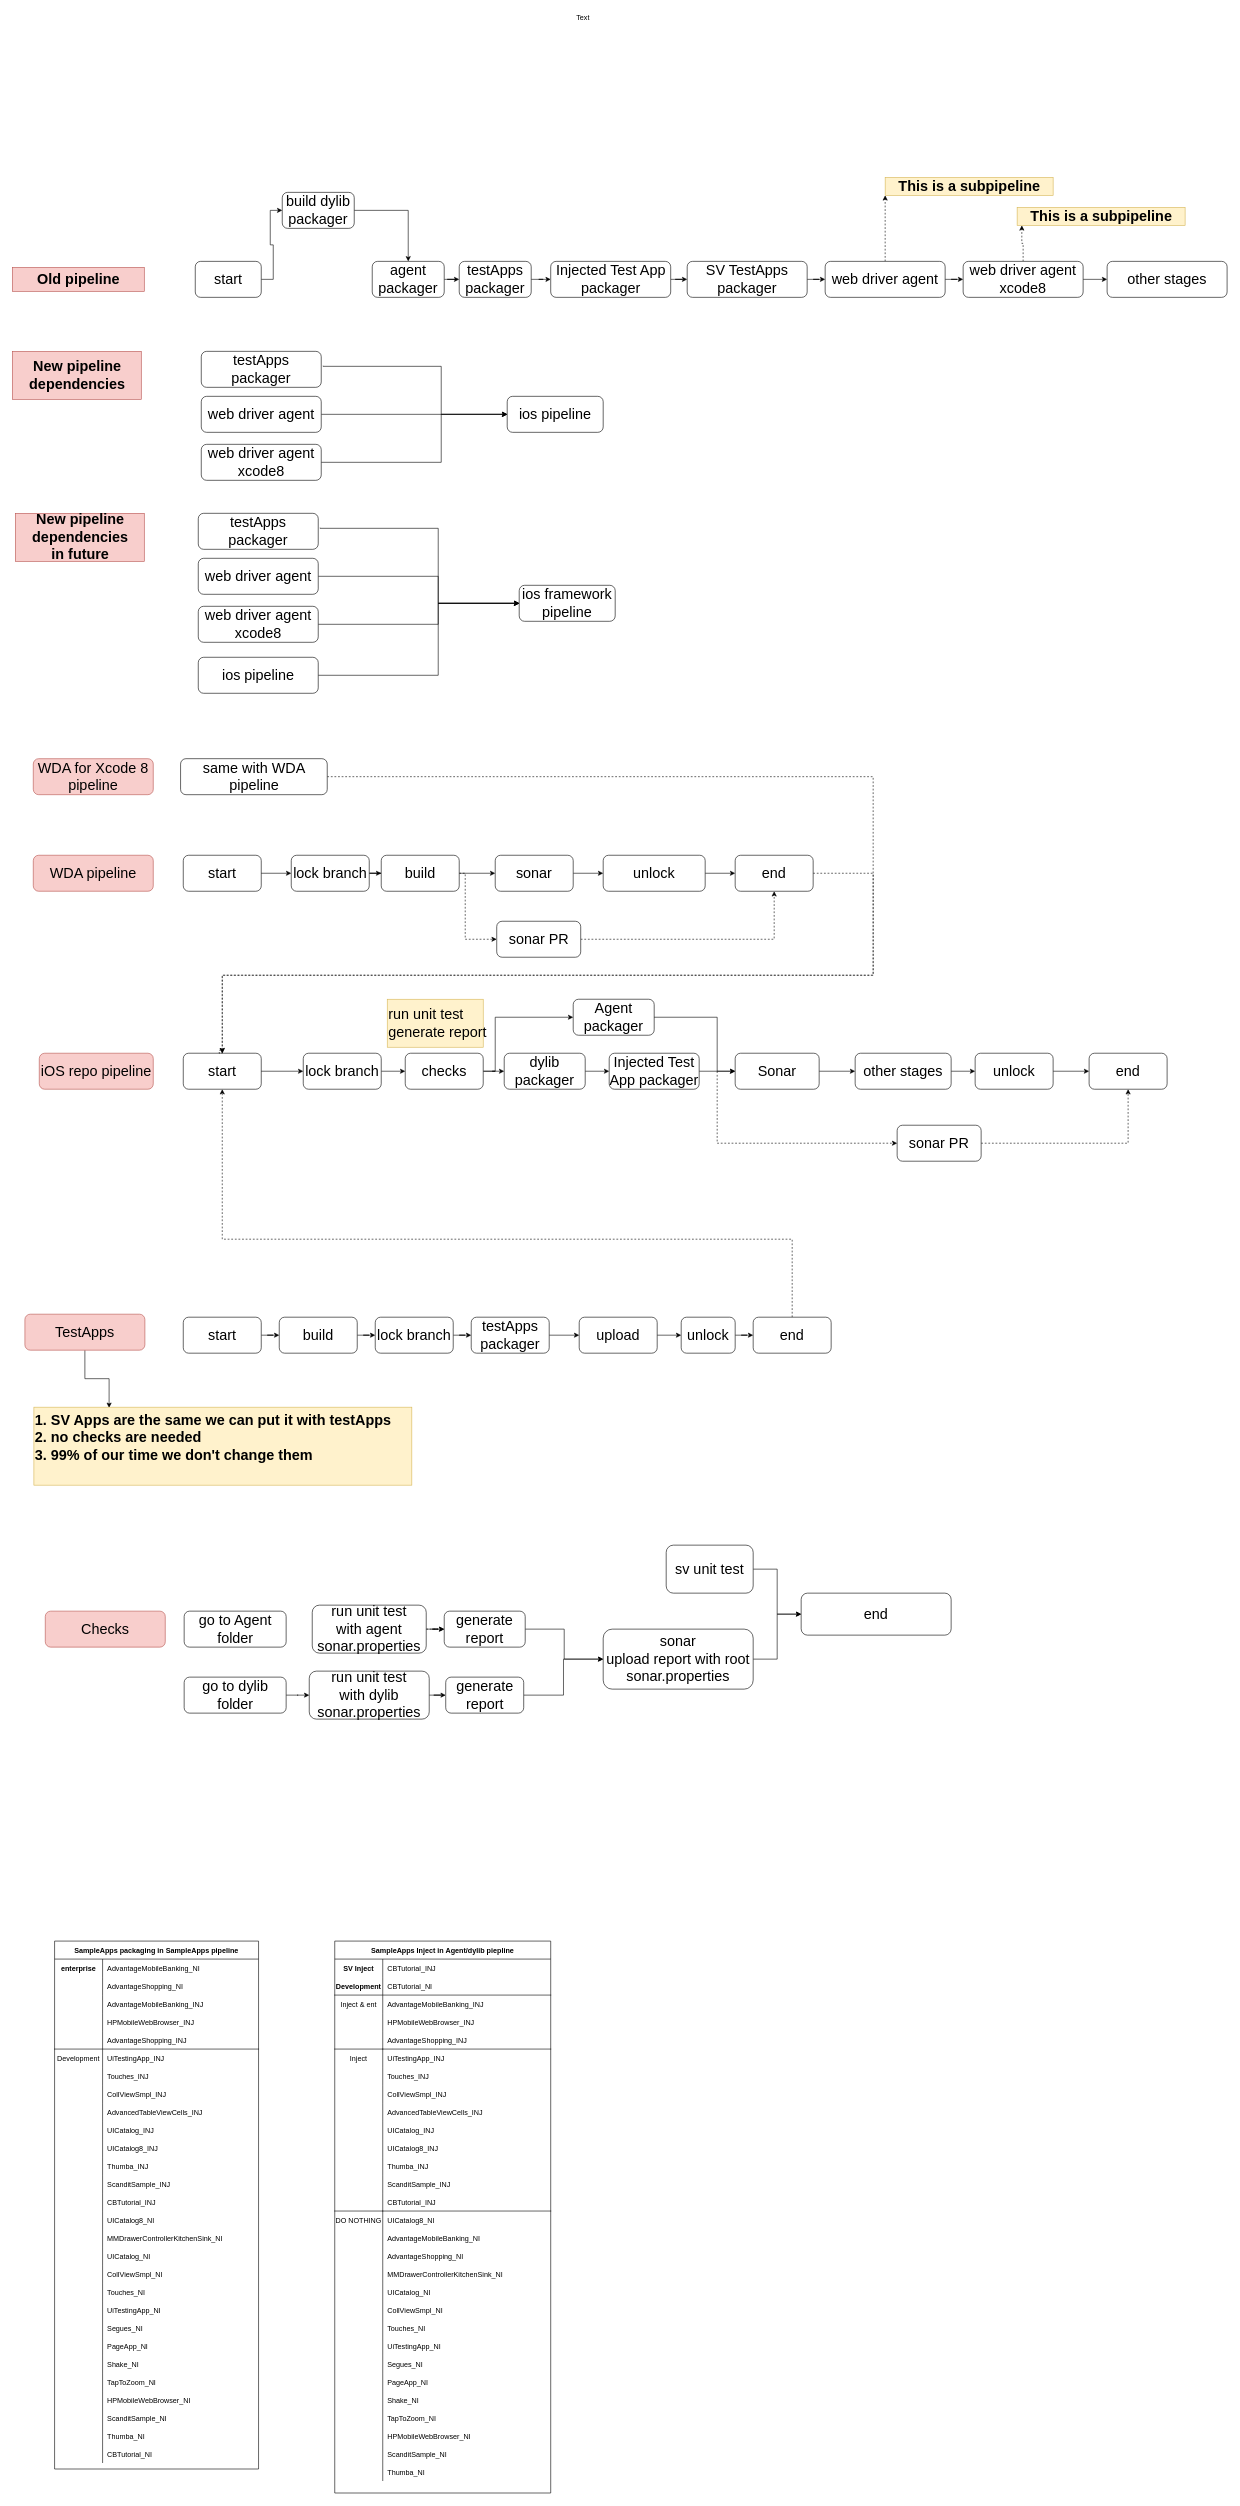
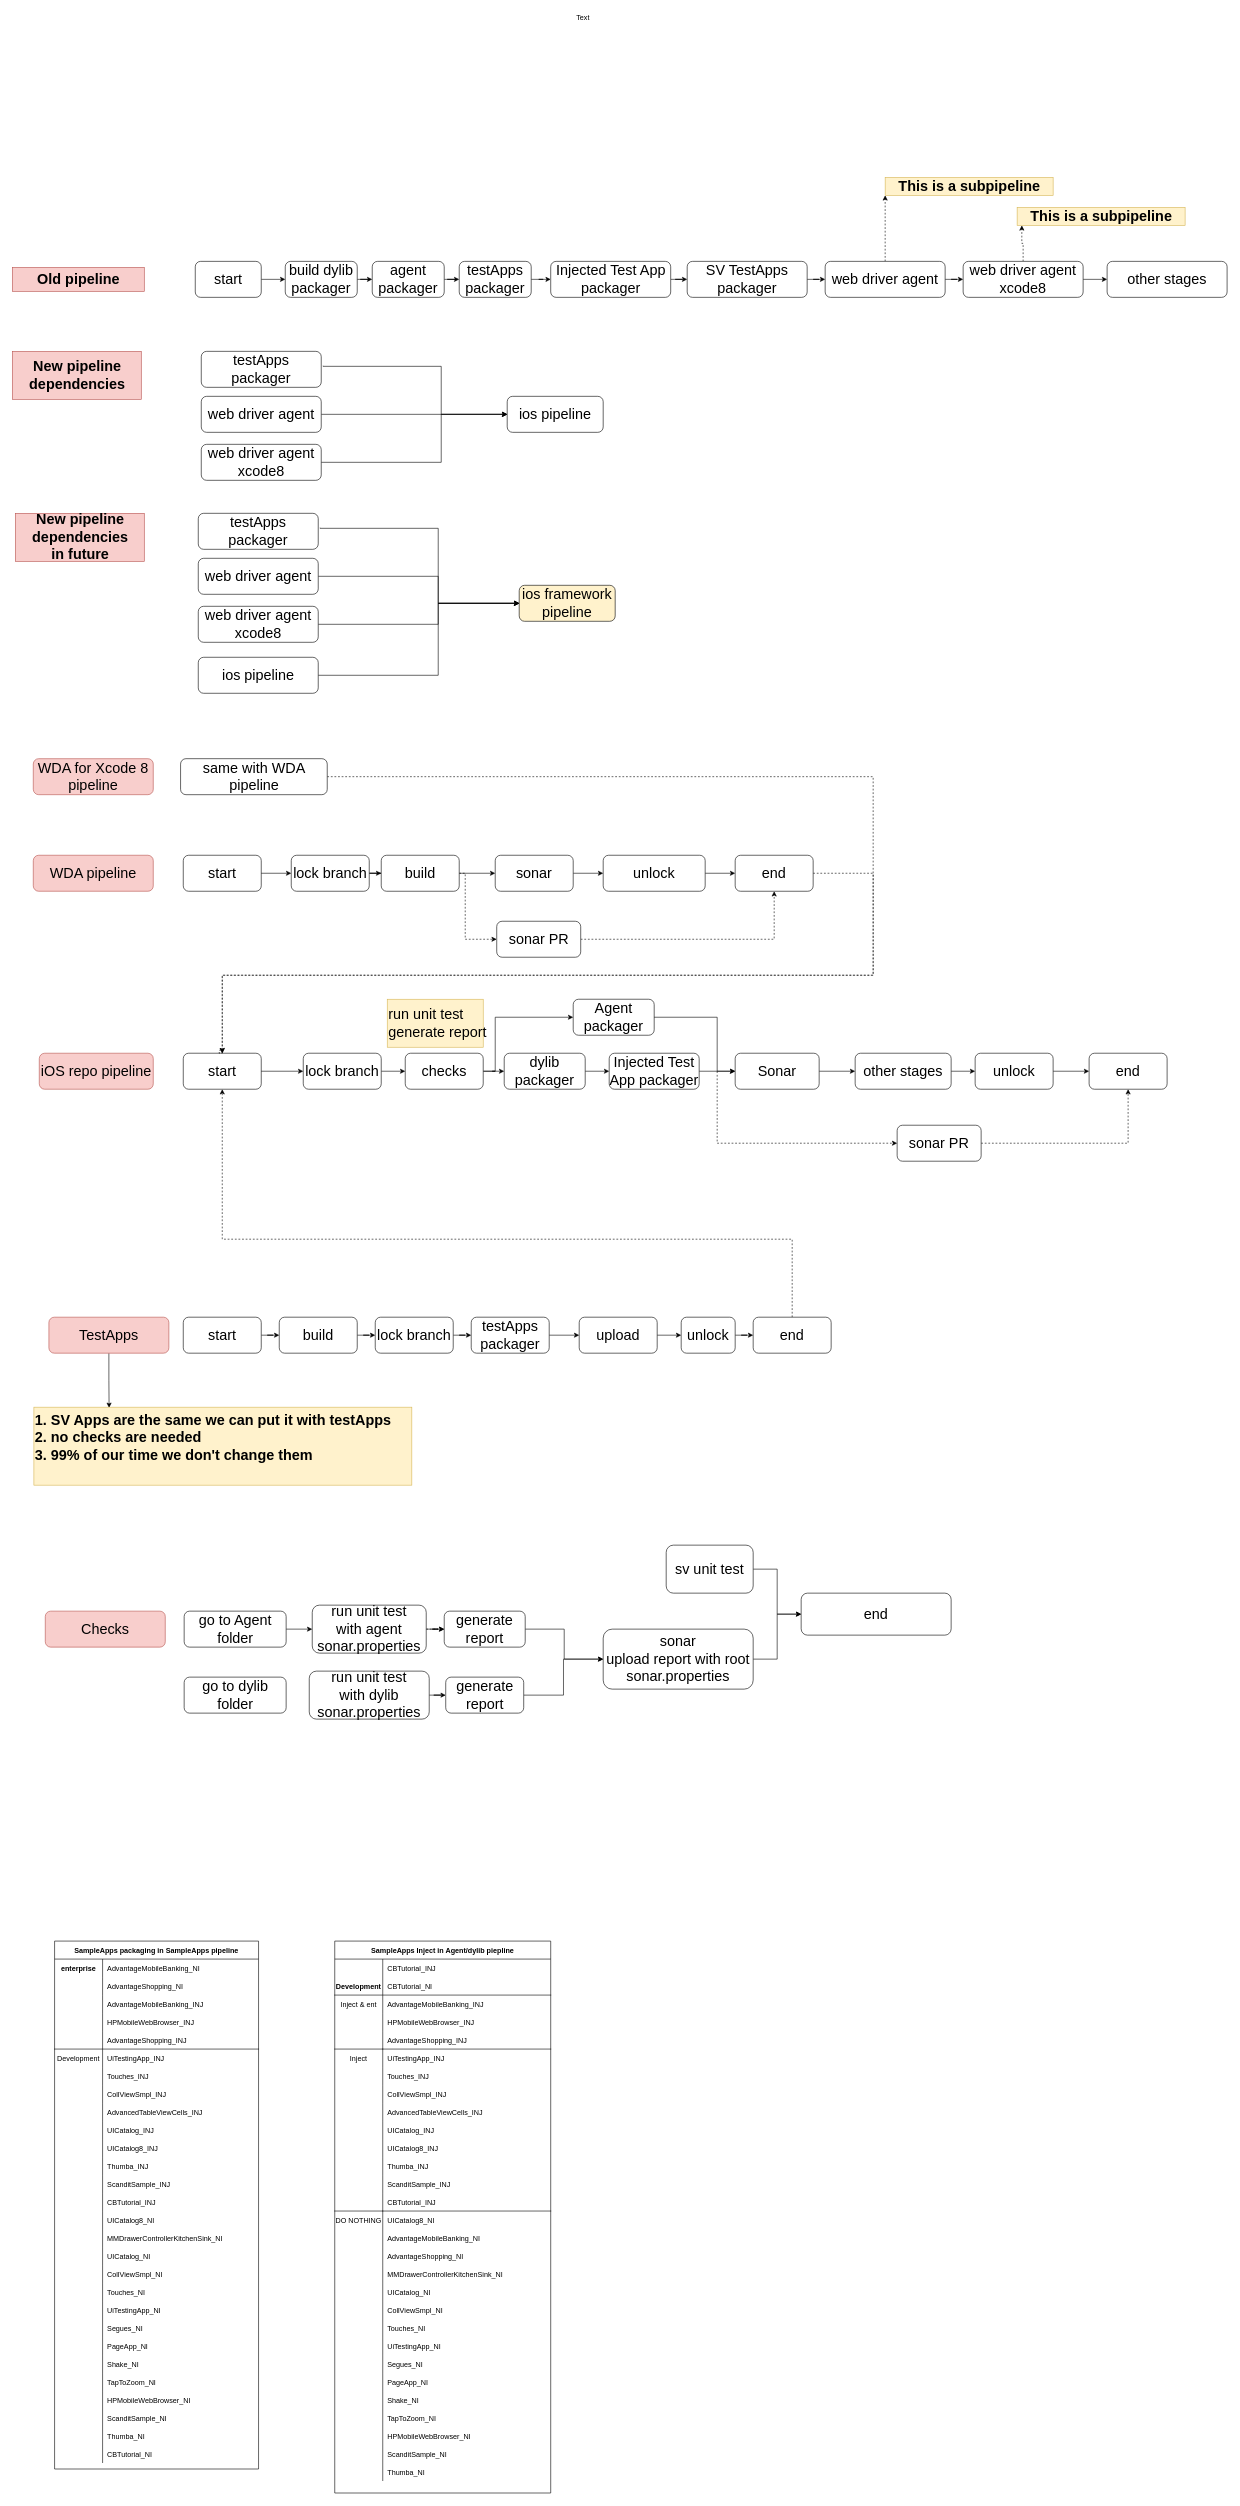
(318, 210) -> (321, 279)
(567, 603) -> (567, 603)
(85, 1332) -> (109, 1335)
none -> (306, 1629)
(299, 1695) -> none
(359, 1968) -> none
